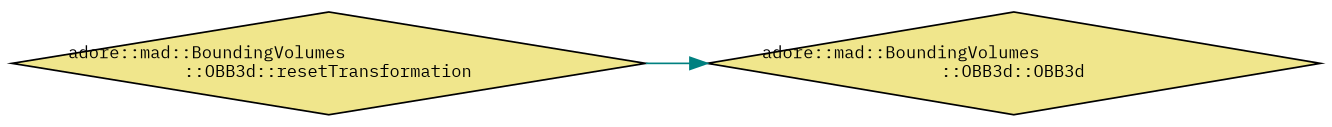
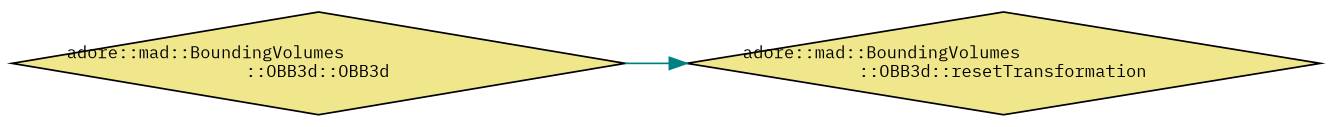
(668, 63) -> (647, 63)
